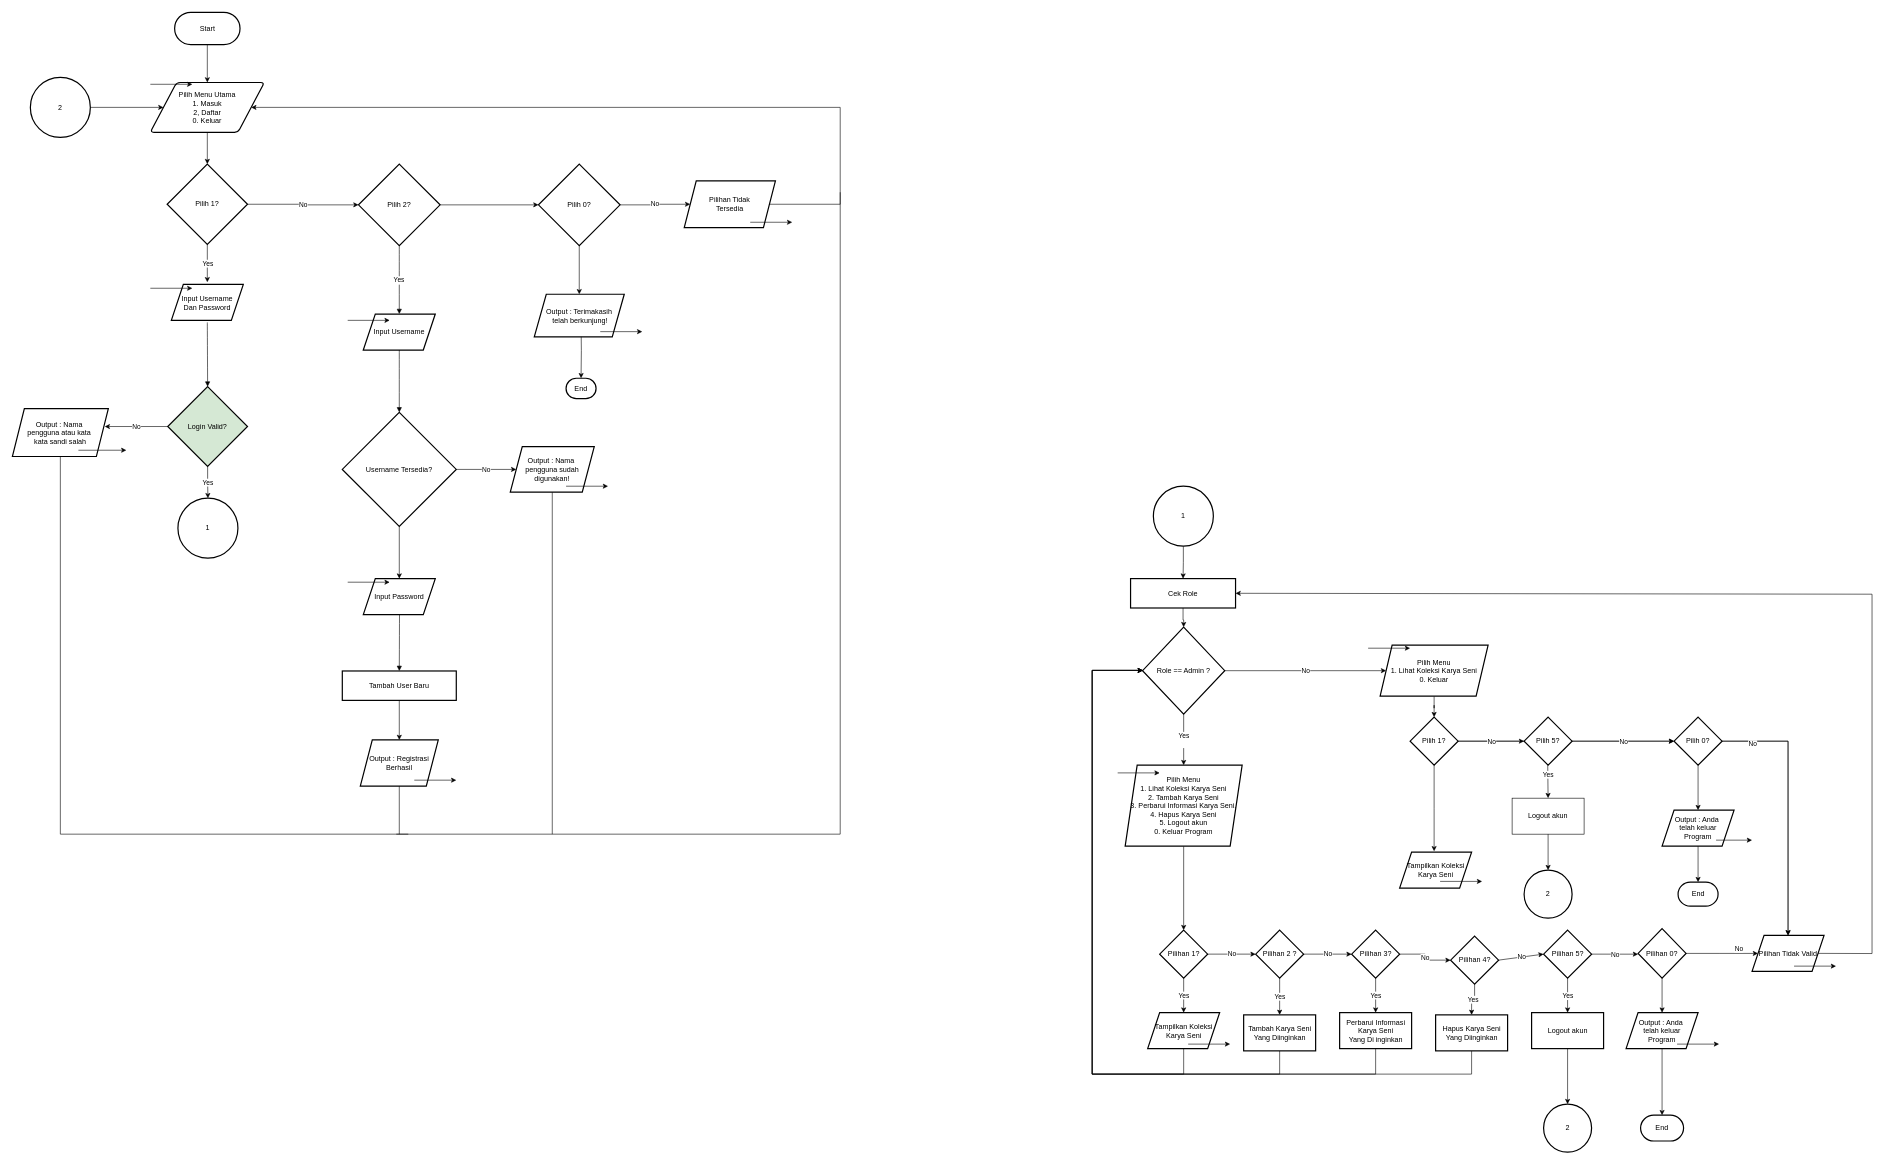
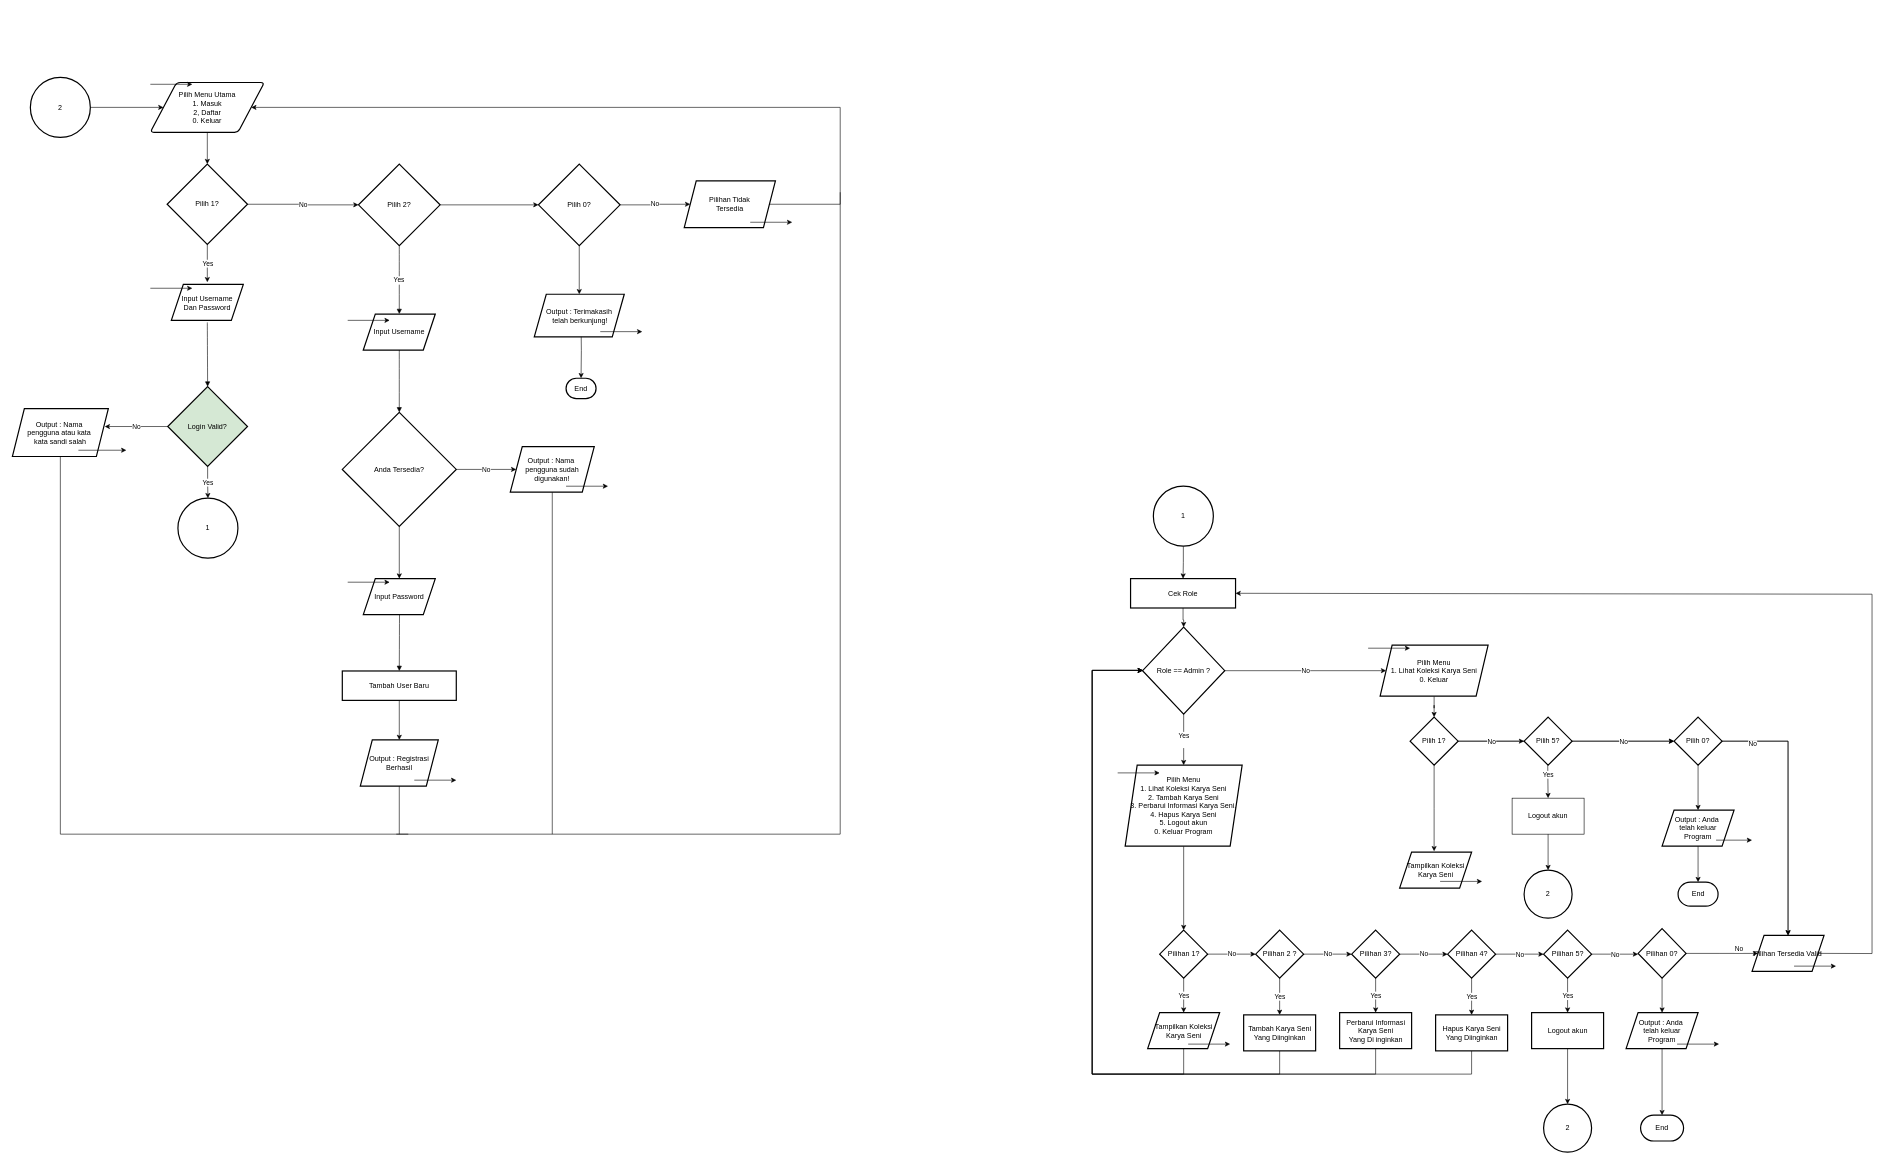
(207, 29) -> none
(207, 77) -> none
(399, 470) -> (399, 470)
(1788, 954) -> (1788, 954)
(1475, 960) -> (1472, 954)
